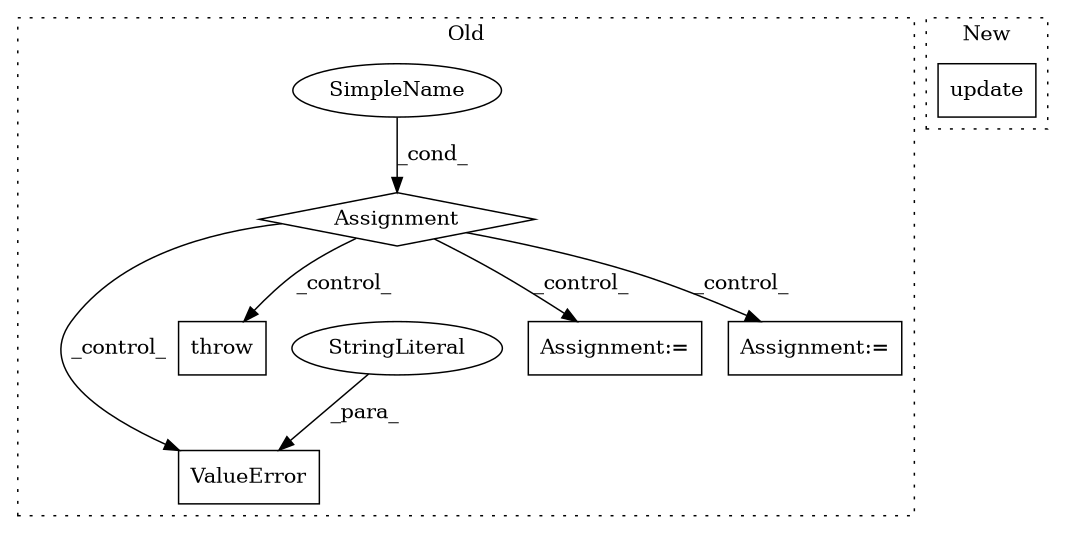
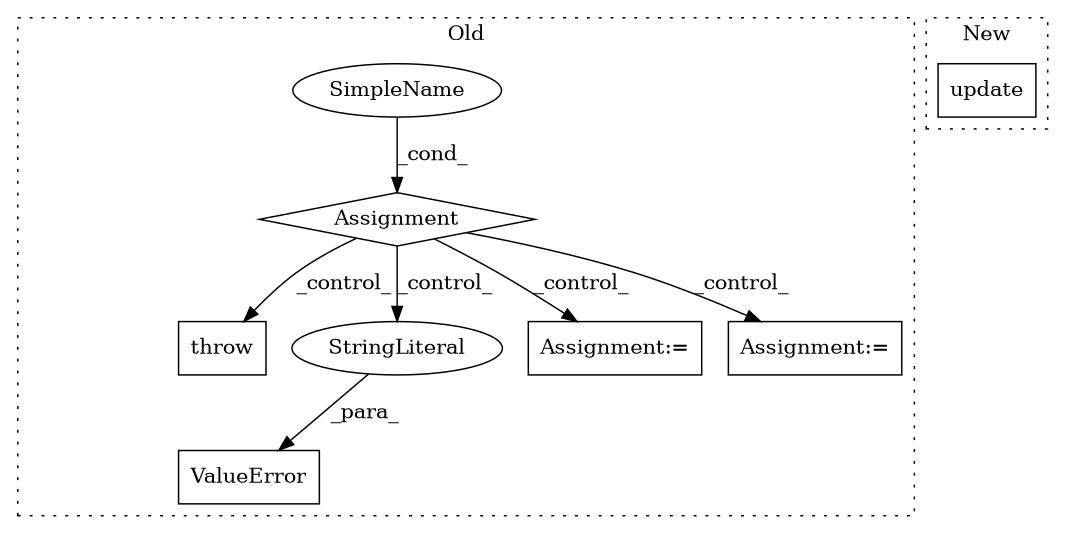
(91, 299) -> (397, 276)
